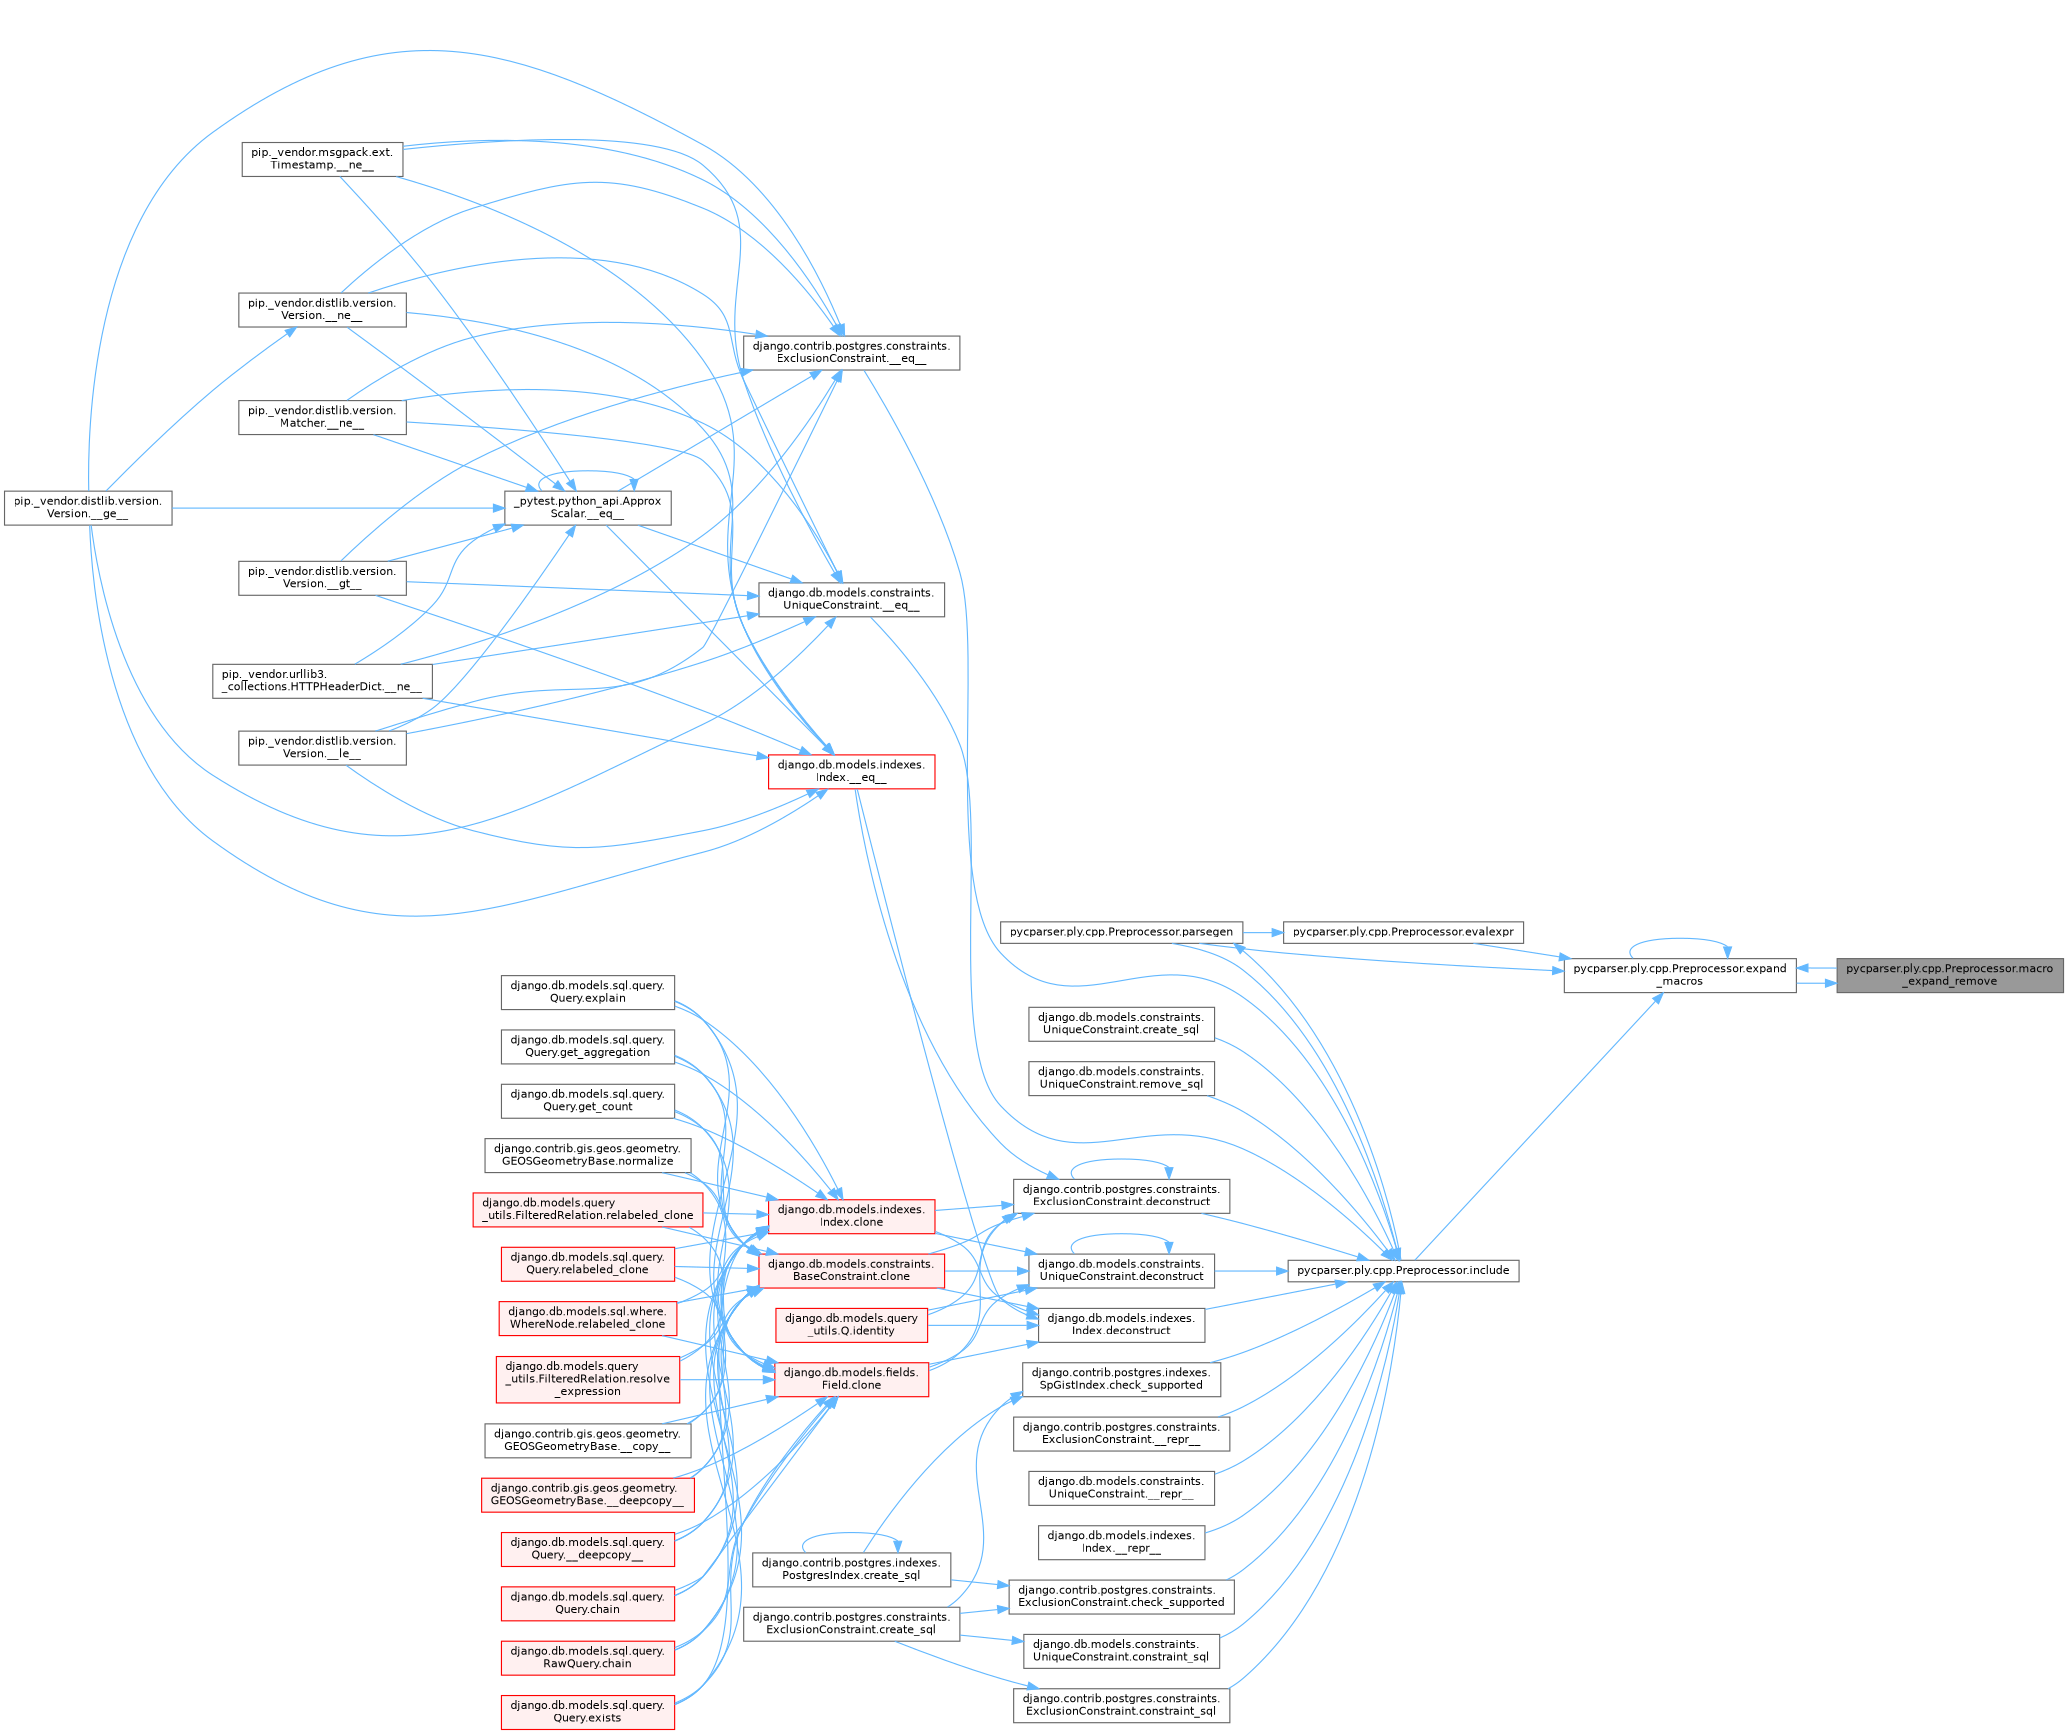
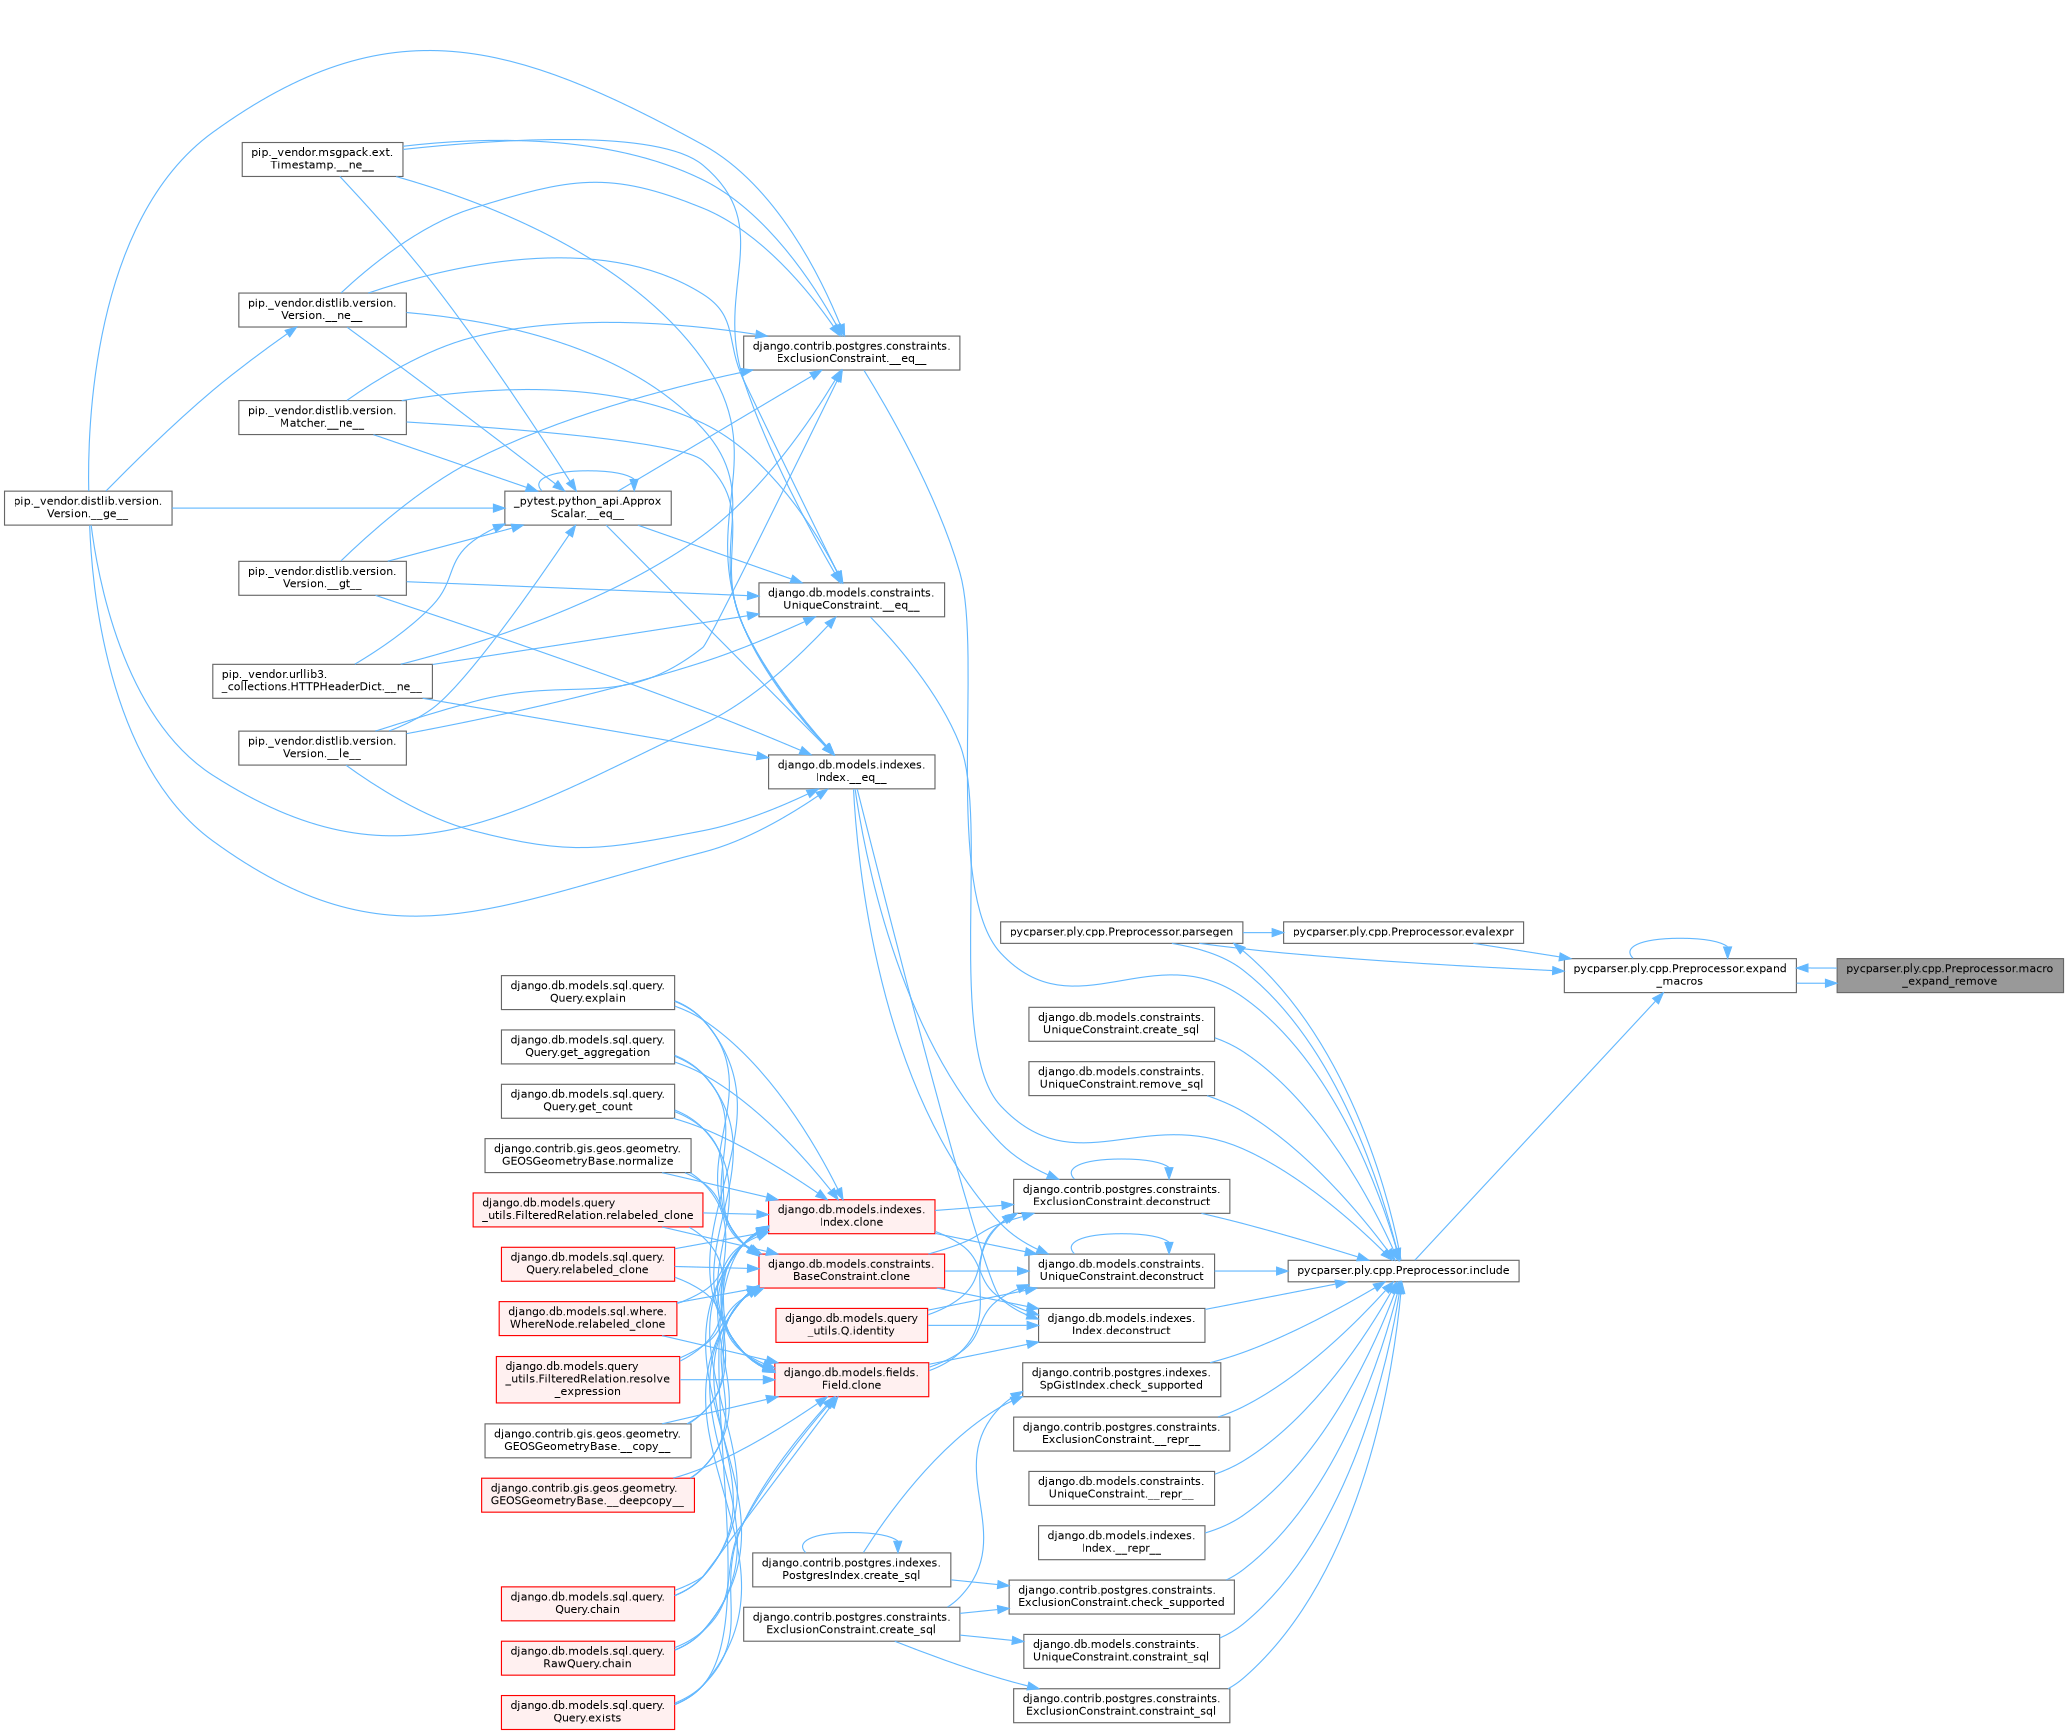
(852, 772) -> (852, 772)
none -> (899, 1040)
(588, 1550) -> none
